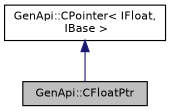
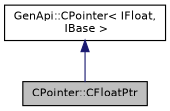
(85, 94) -> (85, 94)
